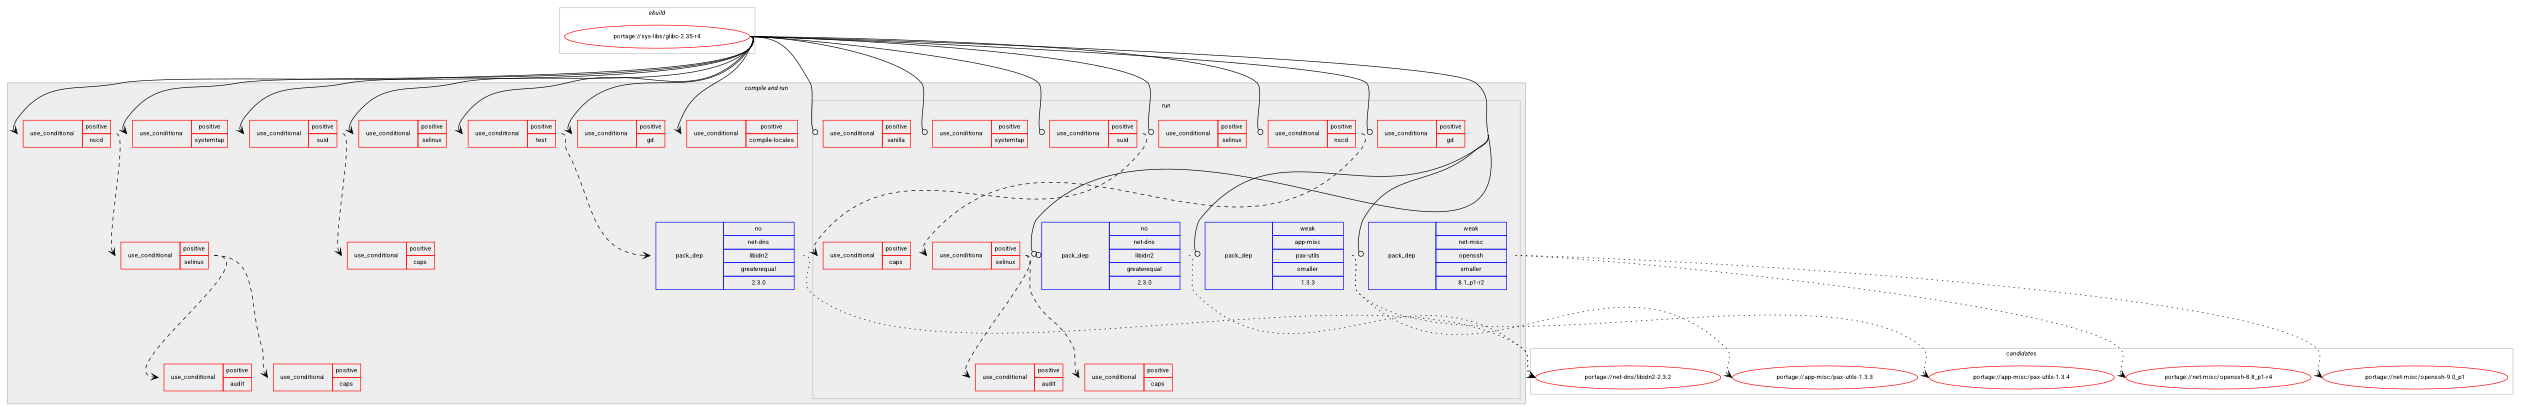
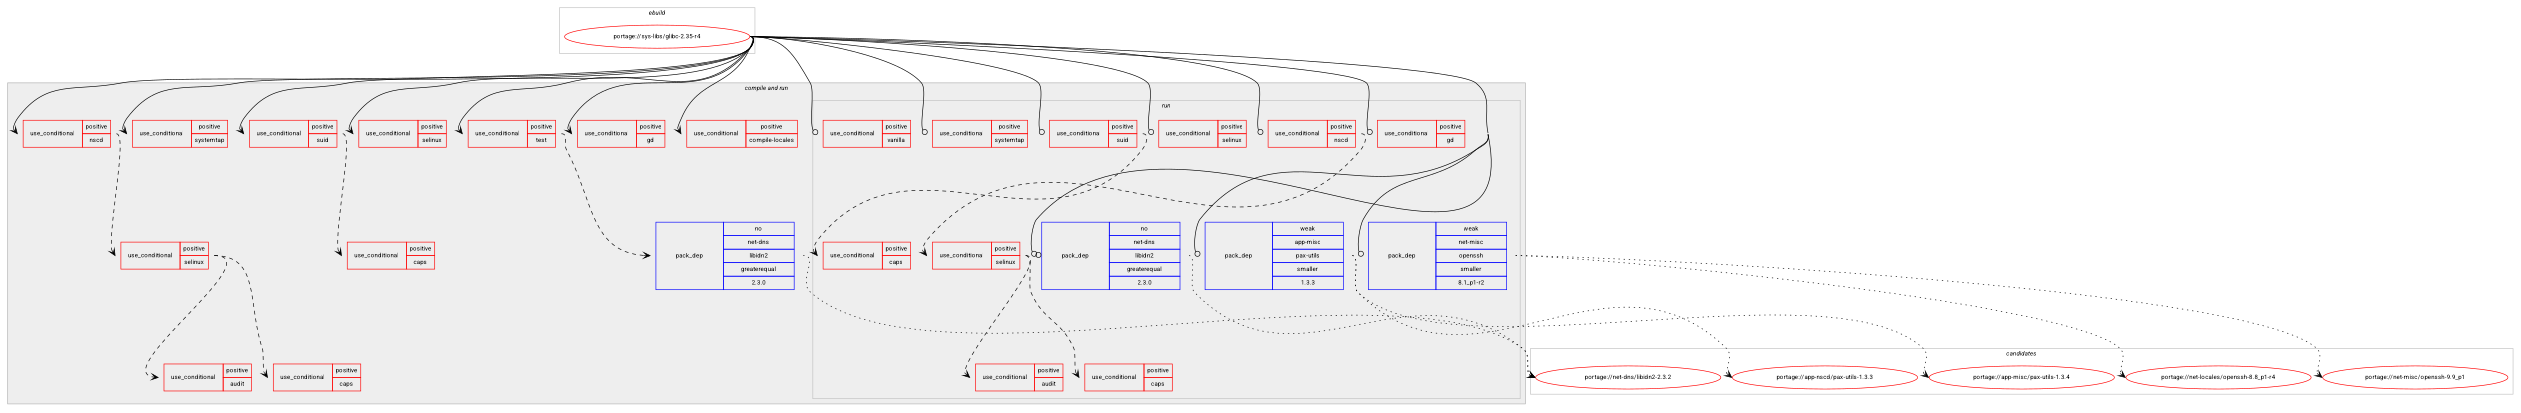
(1825, 377) -> (1825, 377)
(2219, 377) -> (2219, 377)
(2415, 377) -> (2415, 377)
